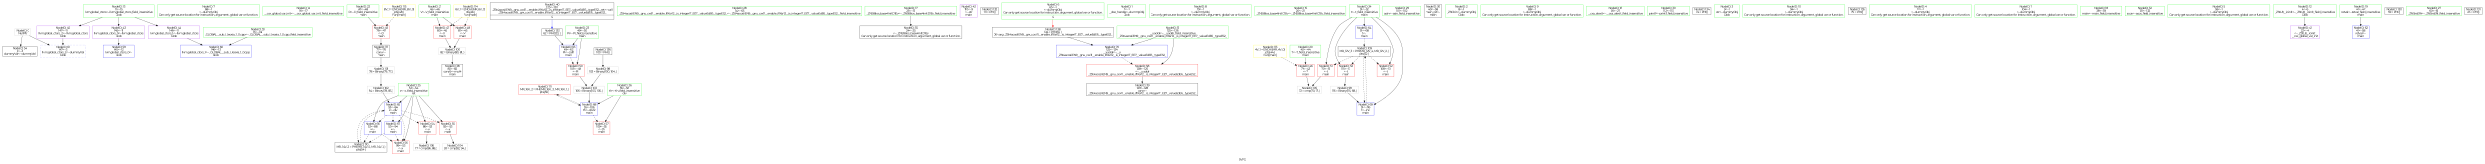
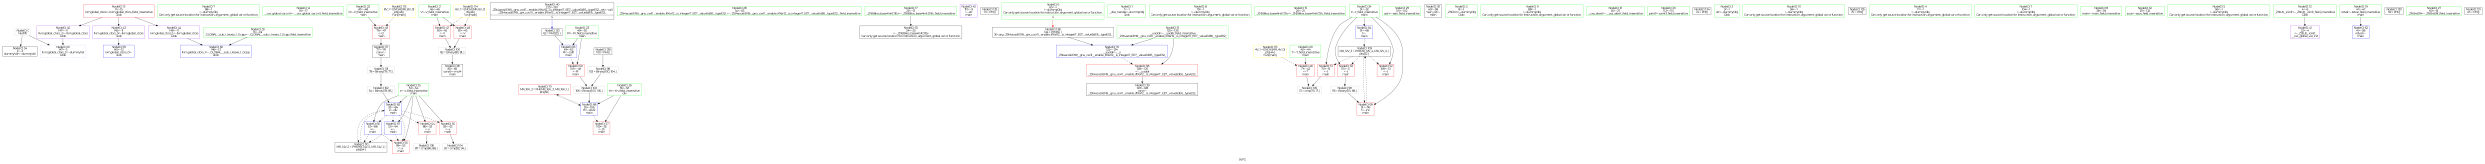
(119, 11) -> (119, 11)
(414, 94) -> (414, 94)
(1365, 109) -> (1365, 109)
(426, 148) -> (426, 148)
